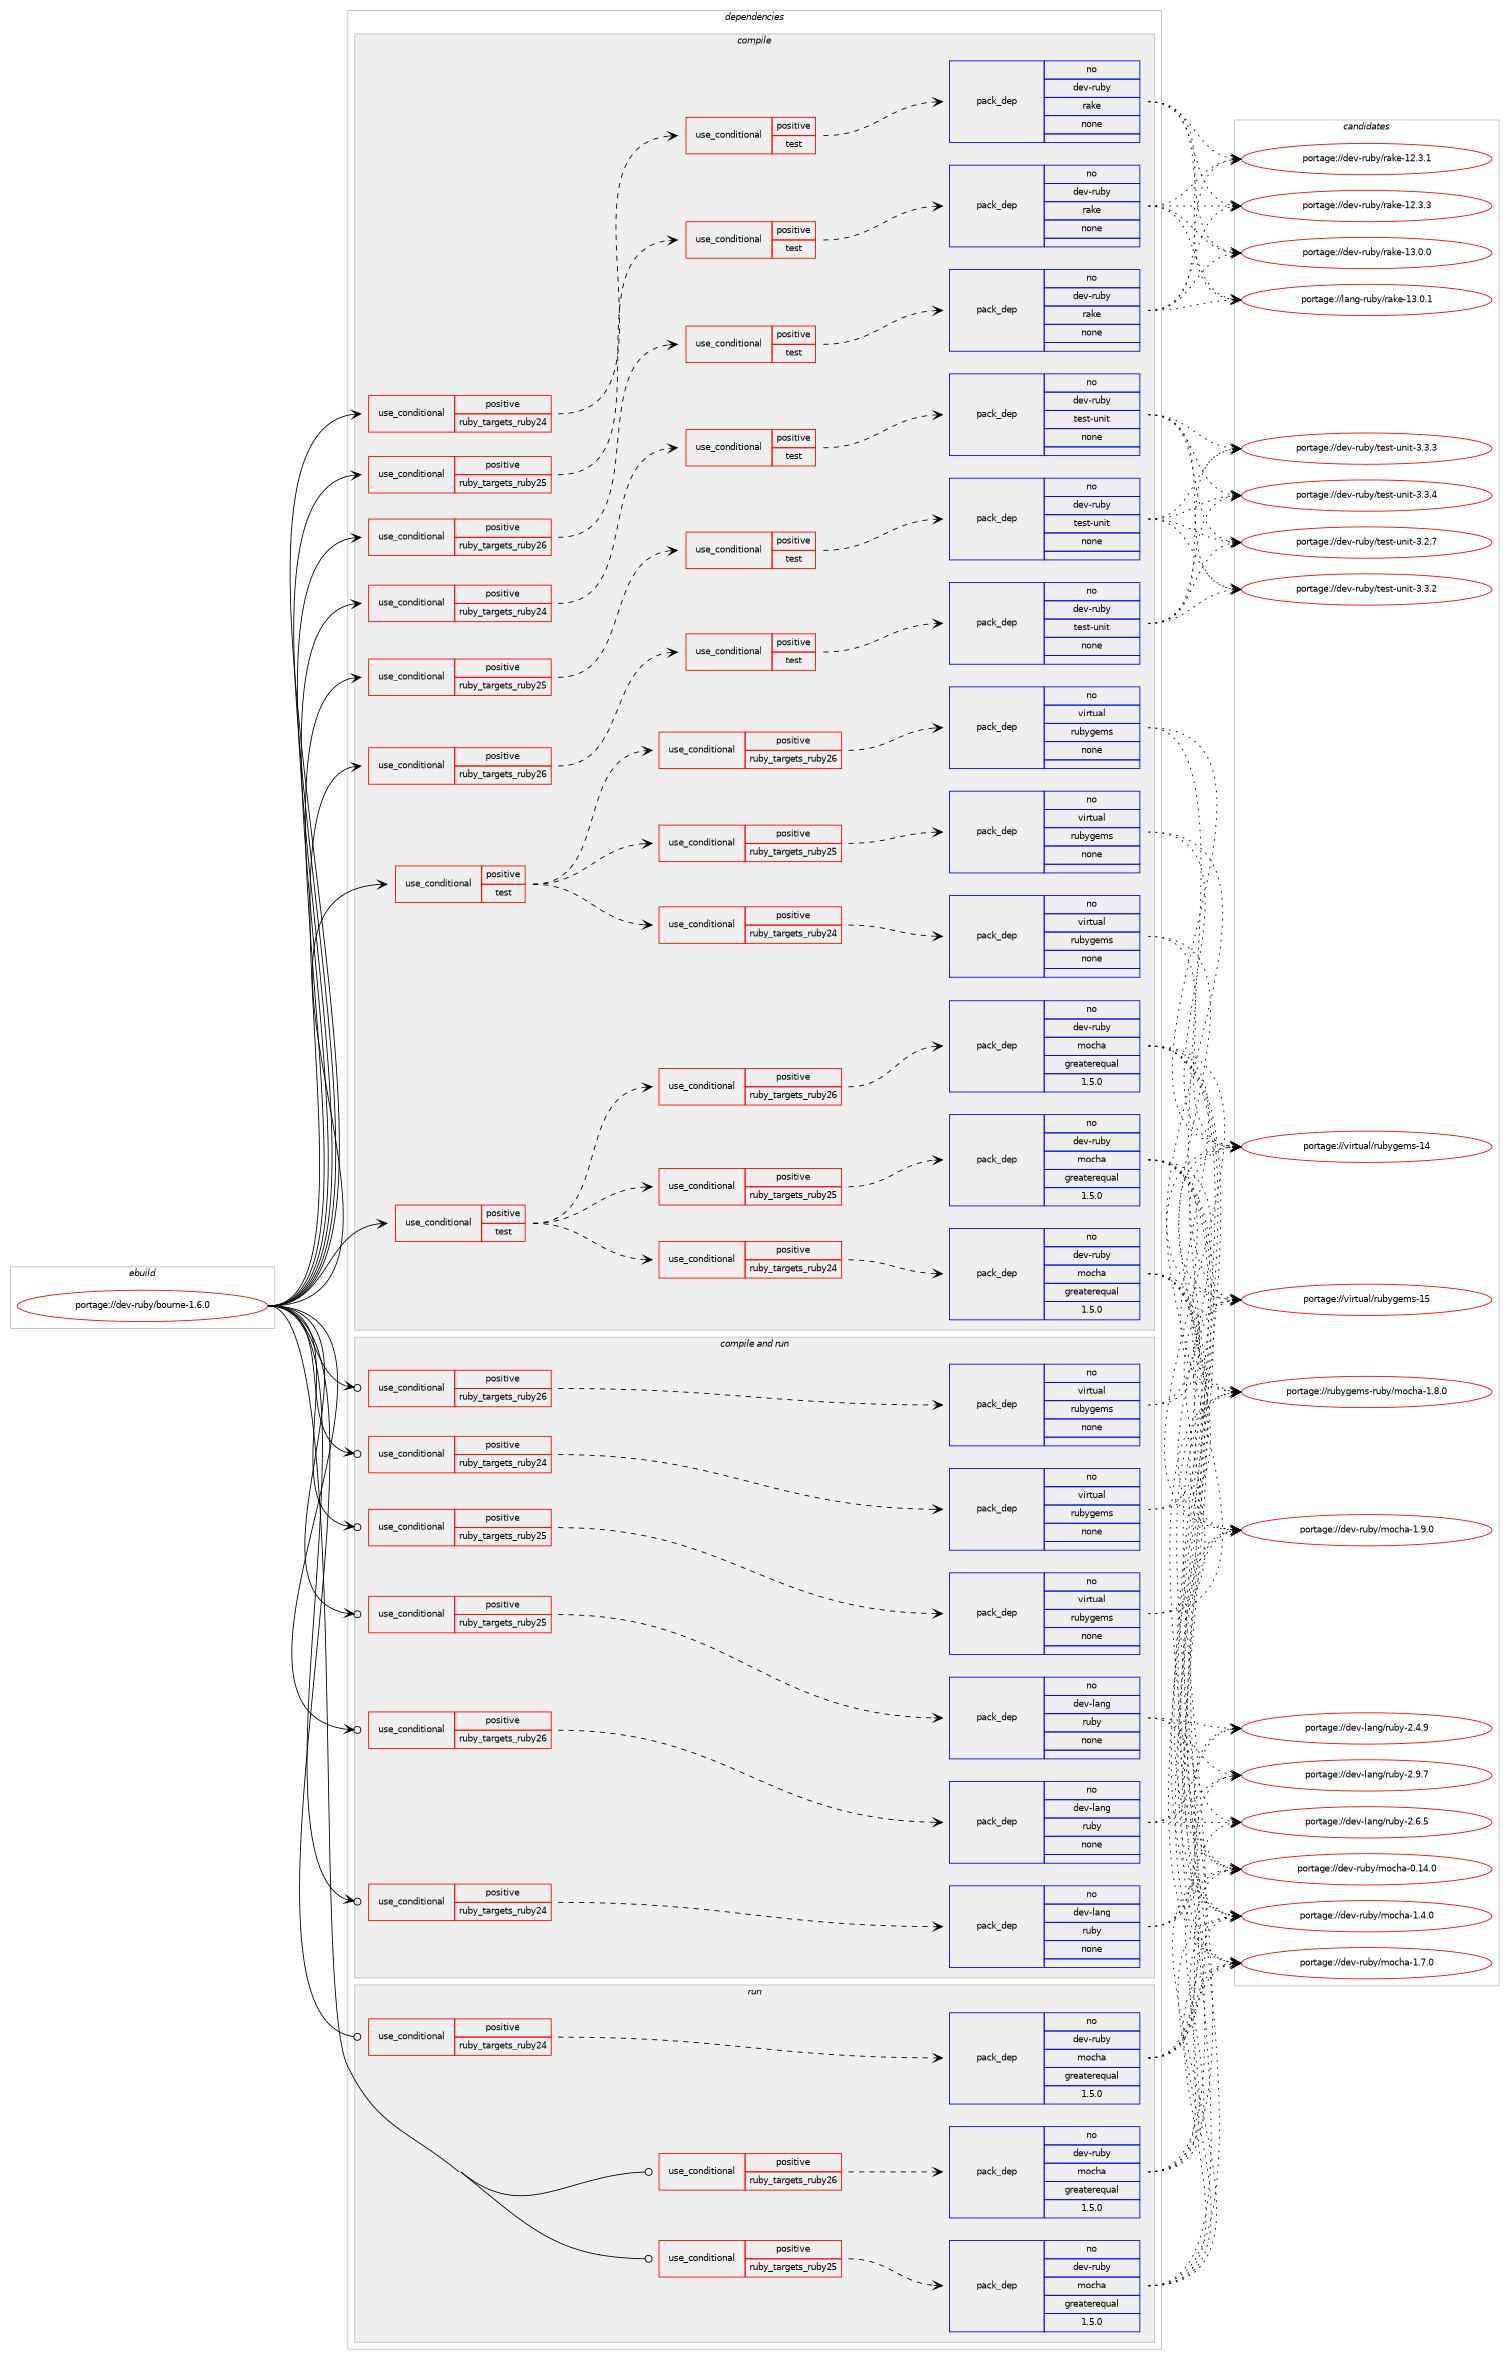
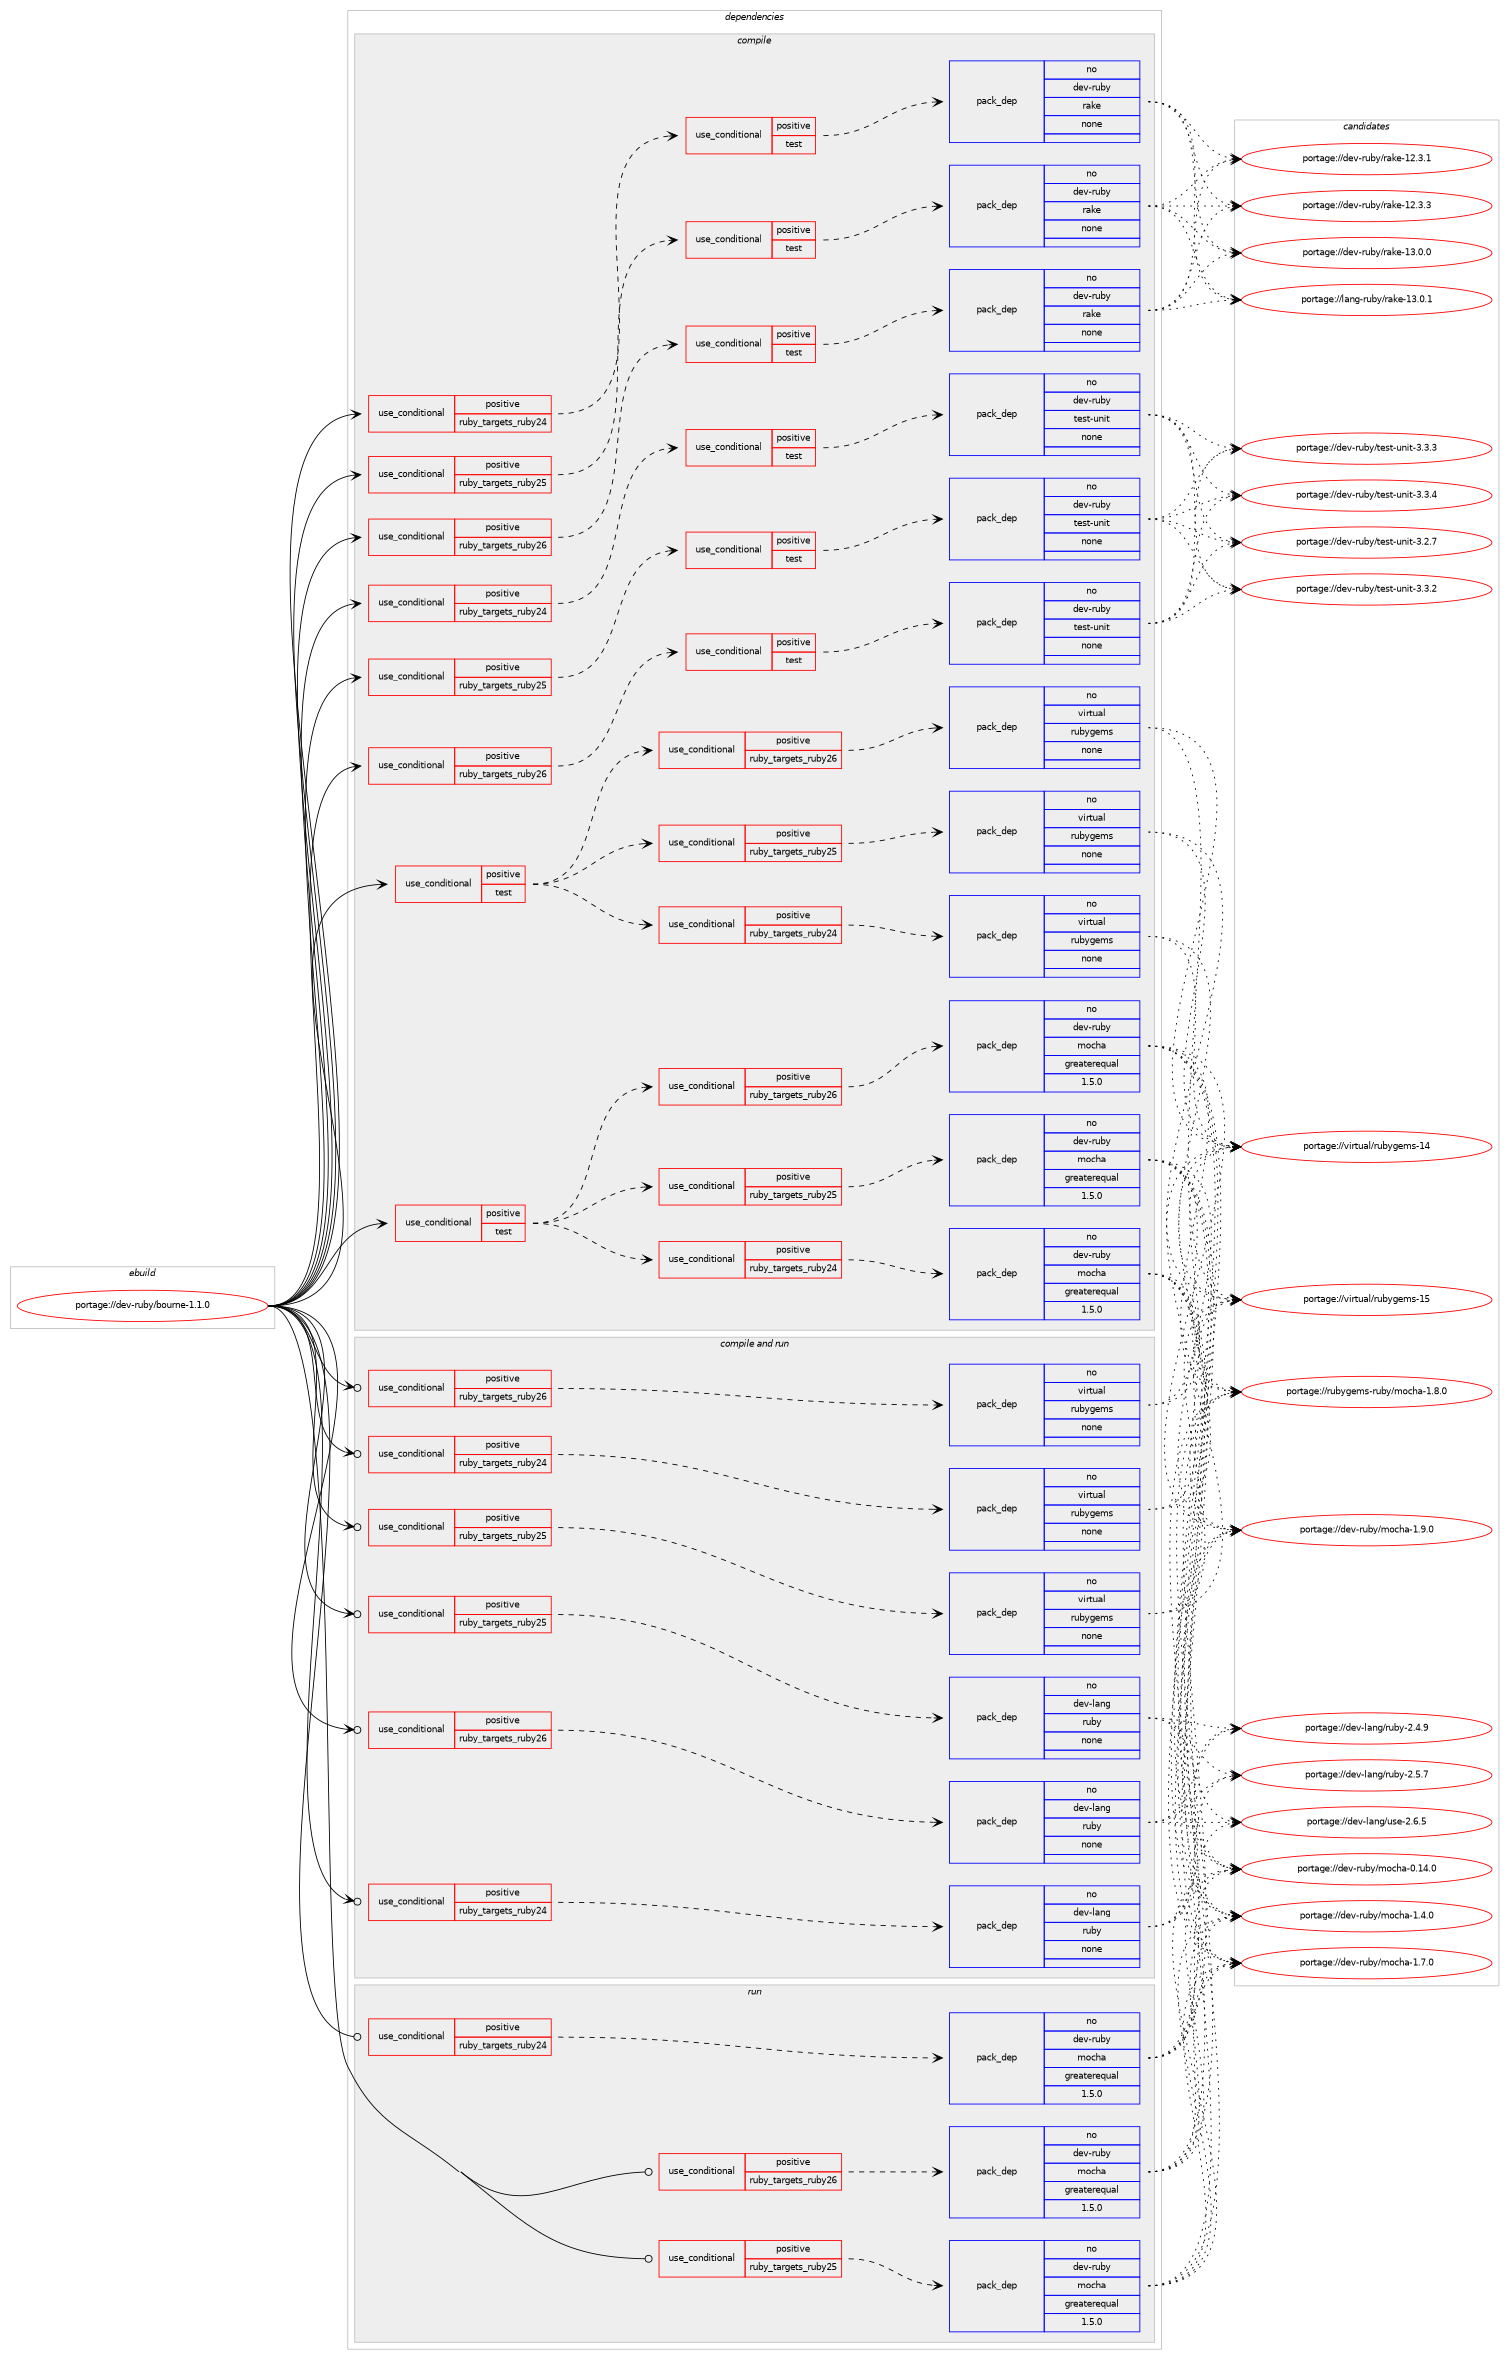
(143, 1306) -> (143, 1306)
(1367, 1775) -> (1367, 1775)
(1367, 1822) -> (1367, 1822)
